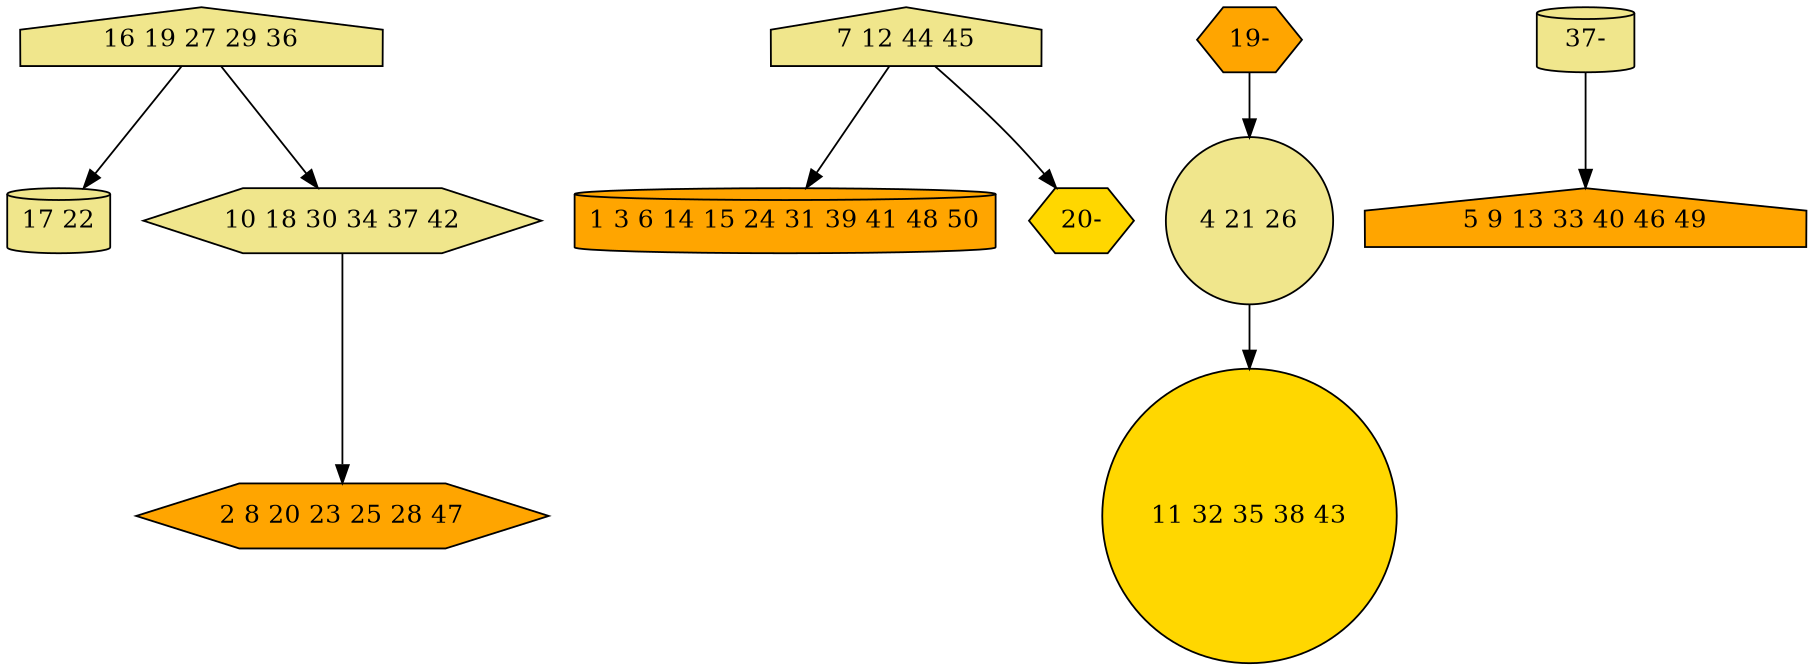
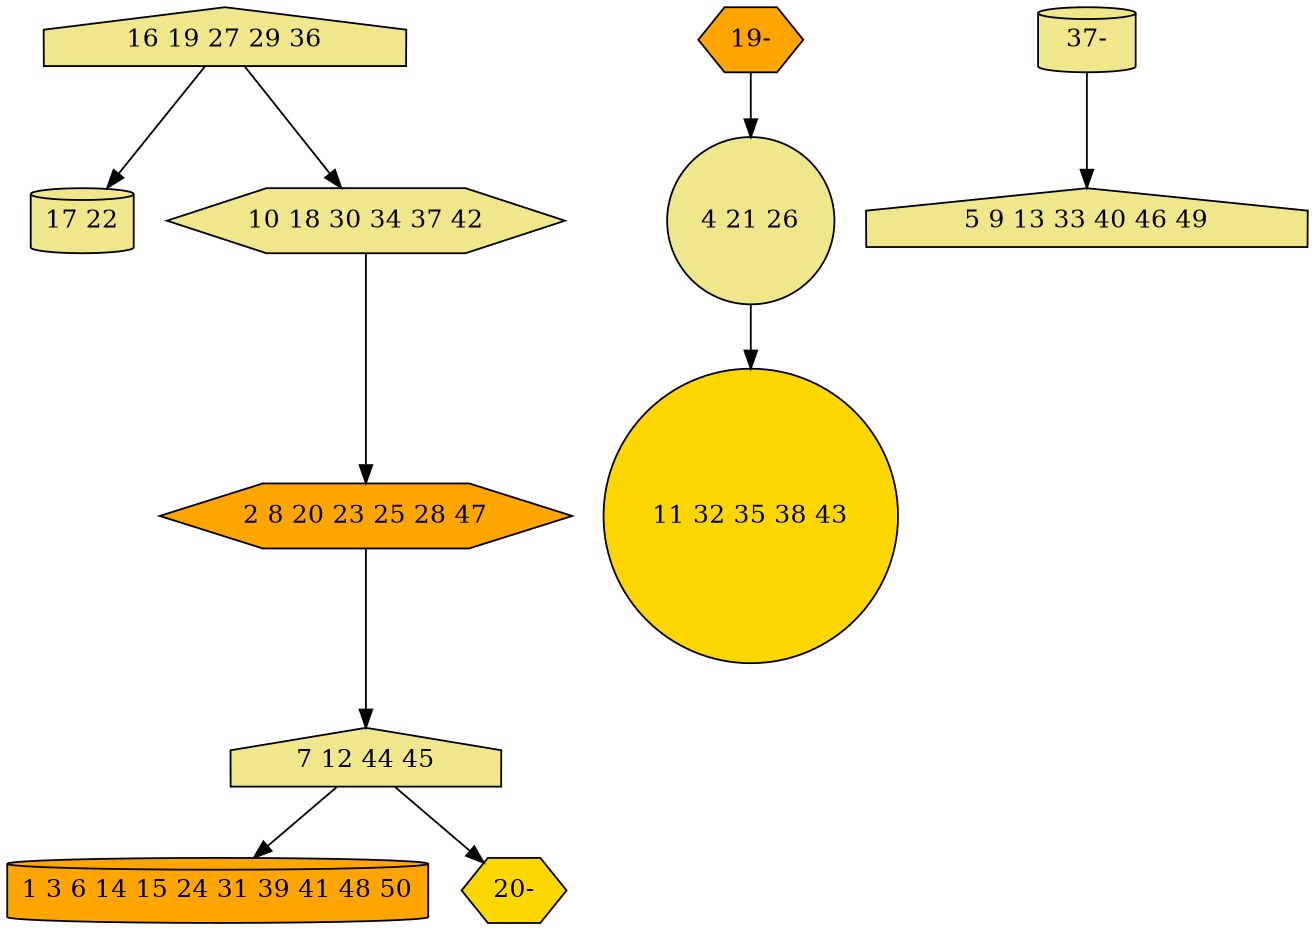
(1586, 221) -> (1087, 221)
none -> (366, 629)
